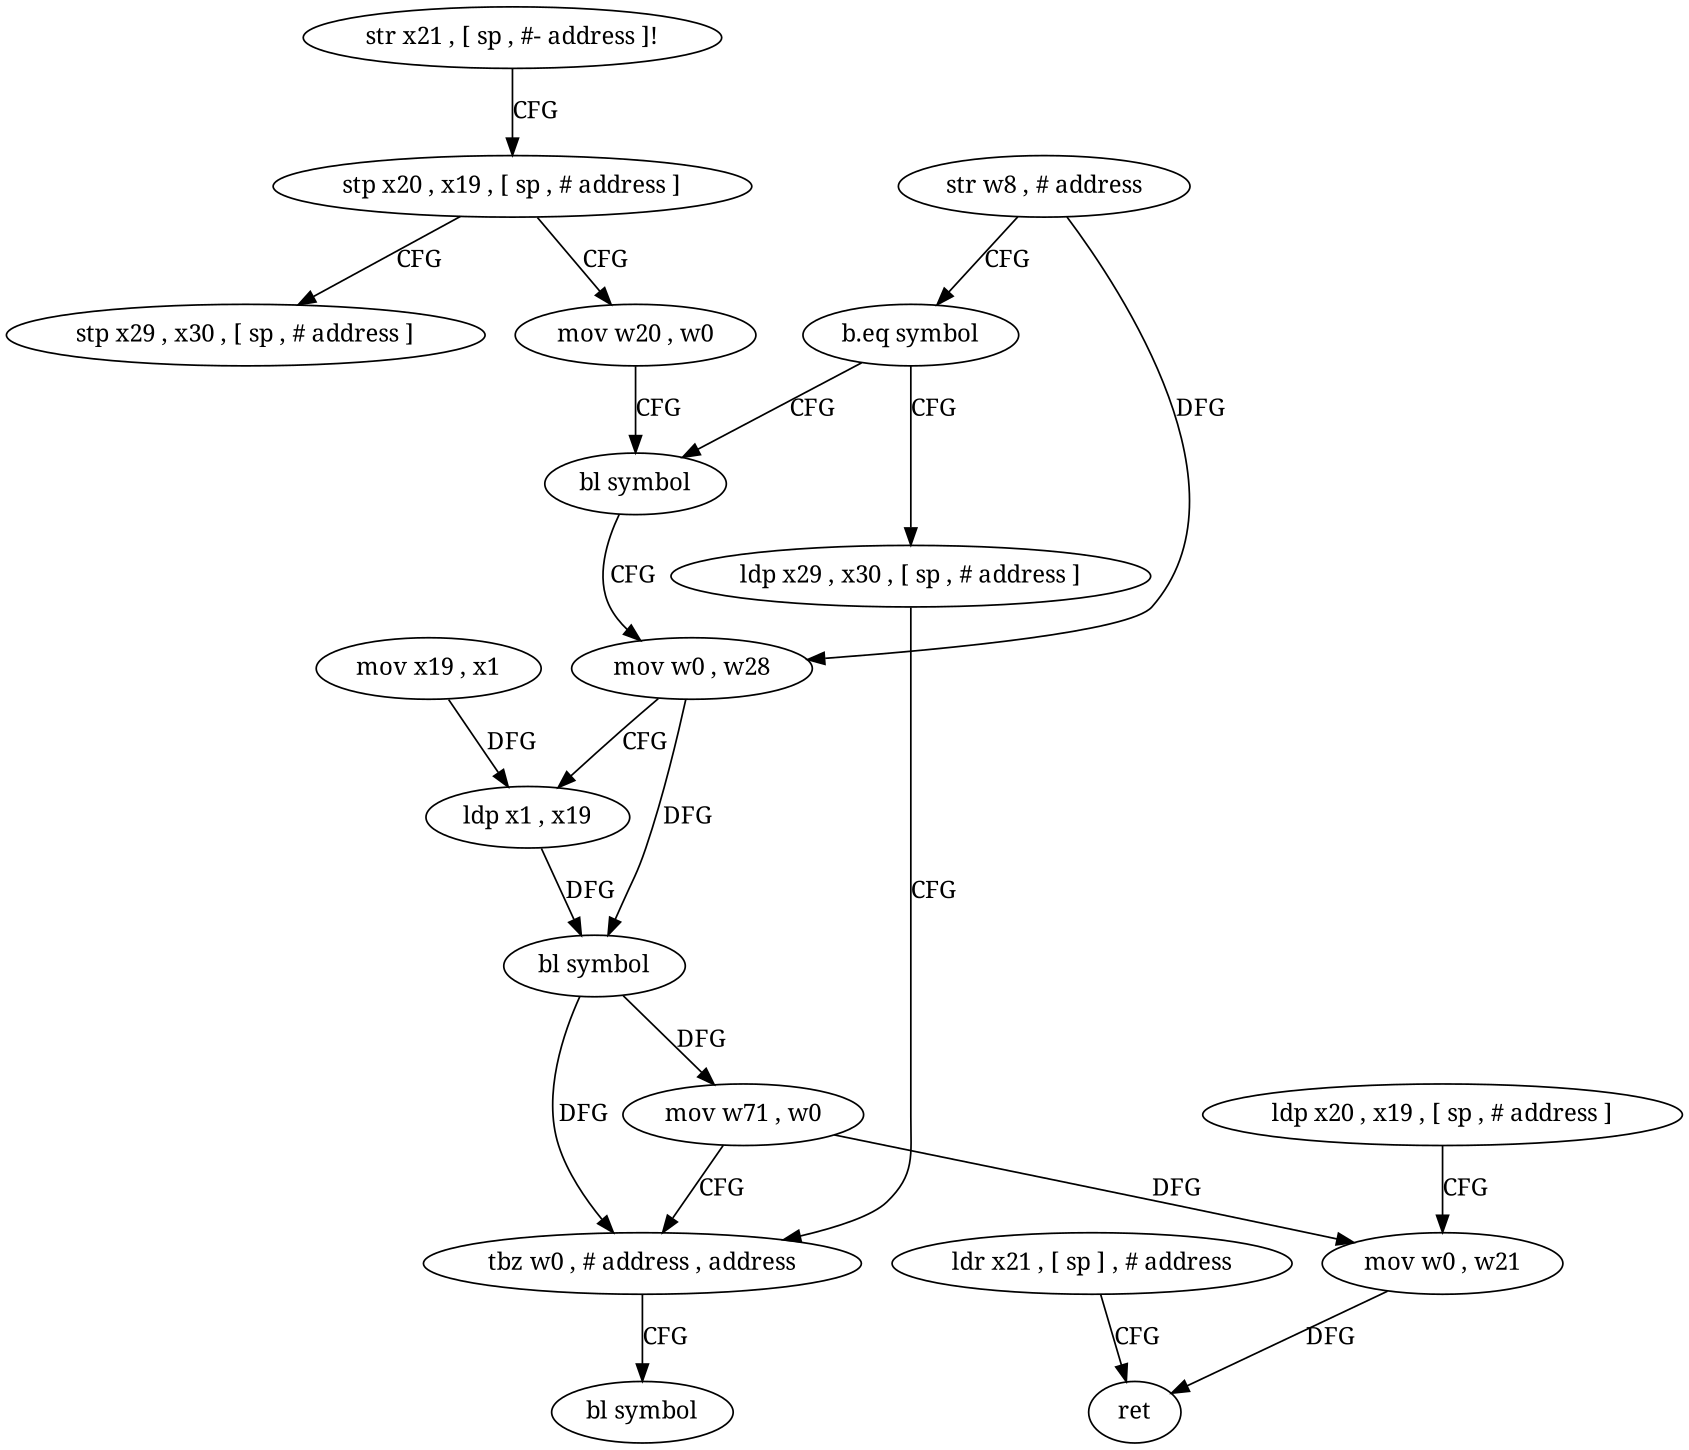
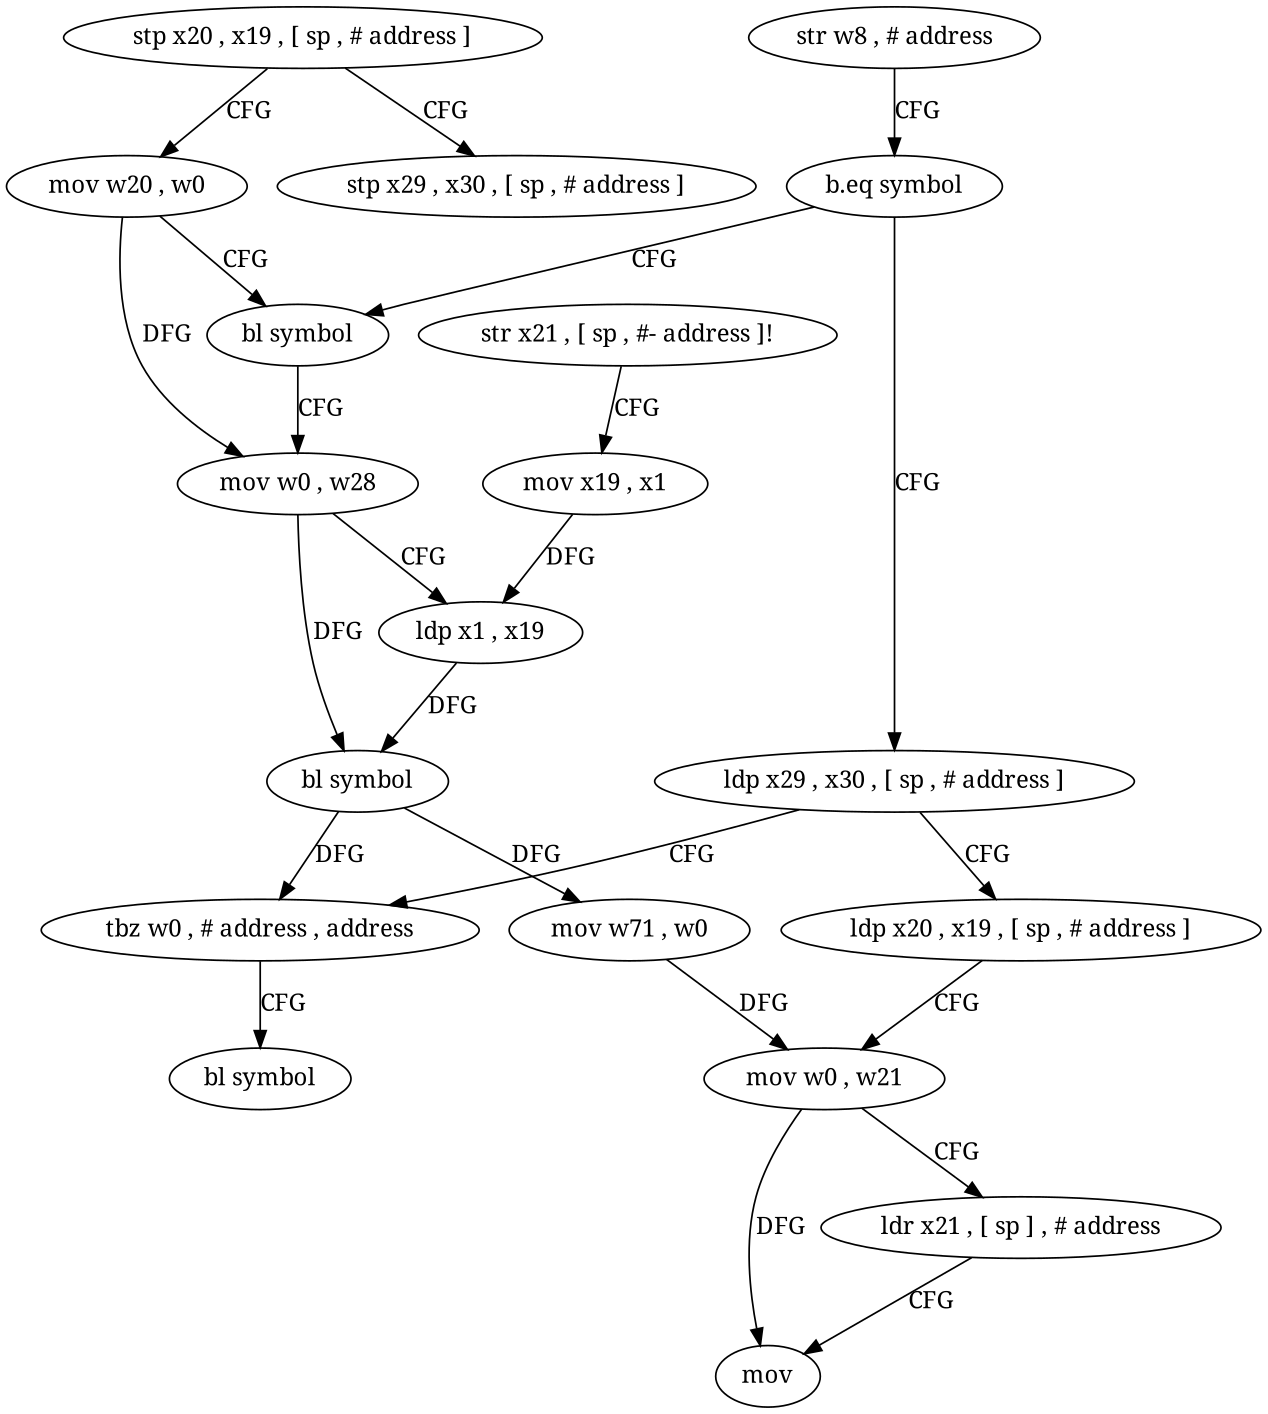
(512, 103) -> (613, 401)
(1176, 566) -> (135, 351)
none -> (952, 849)
none -> (915, 1148)
(698, 1182) -> none
(1135, 1412) -> (768, 1376)
